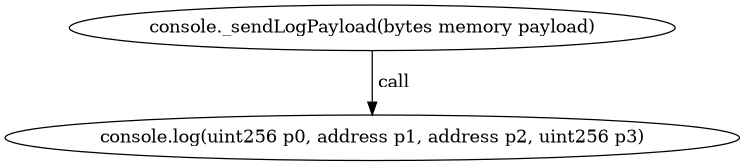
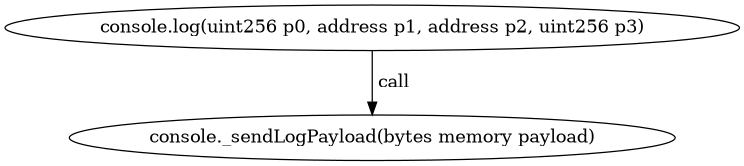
(372, 76) -> (372, 76)
